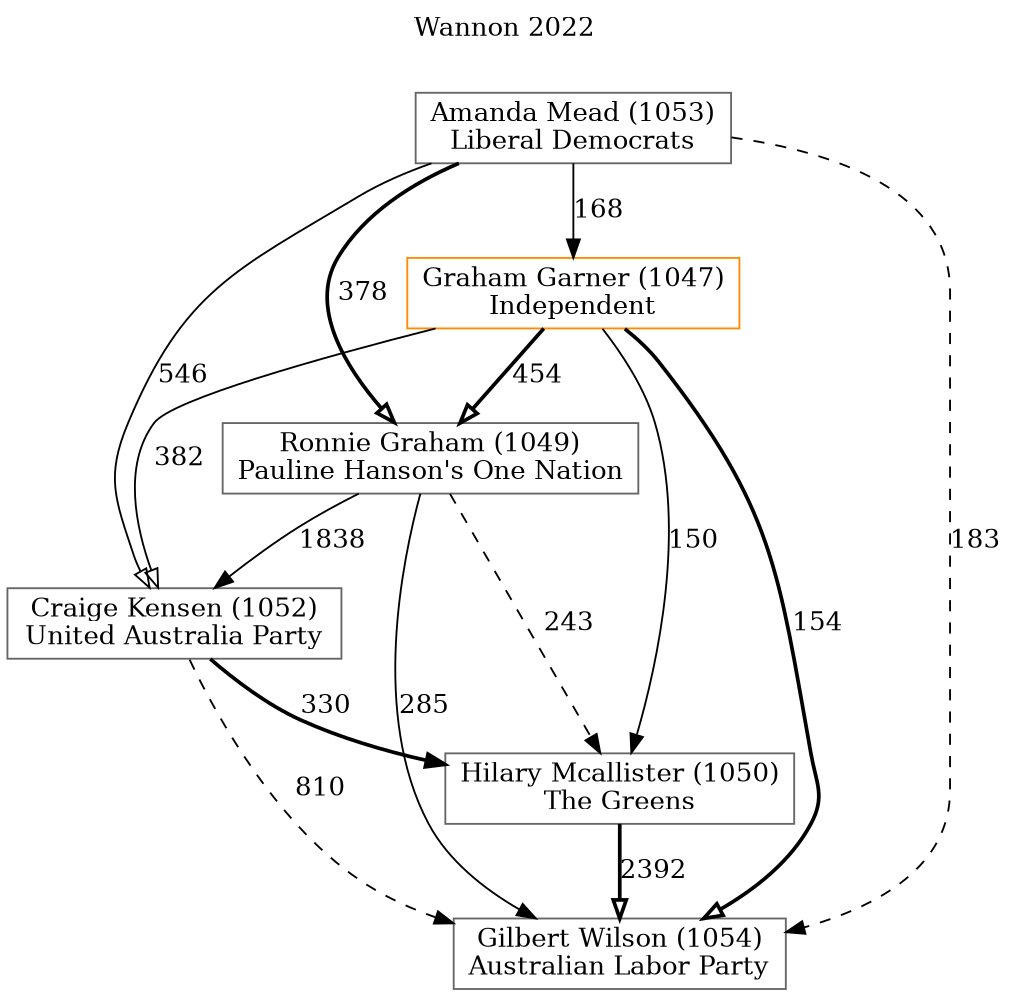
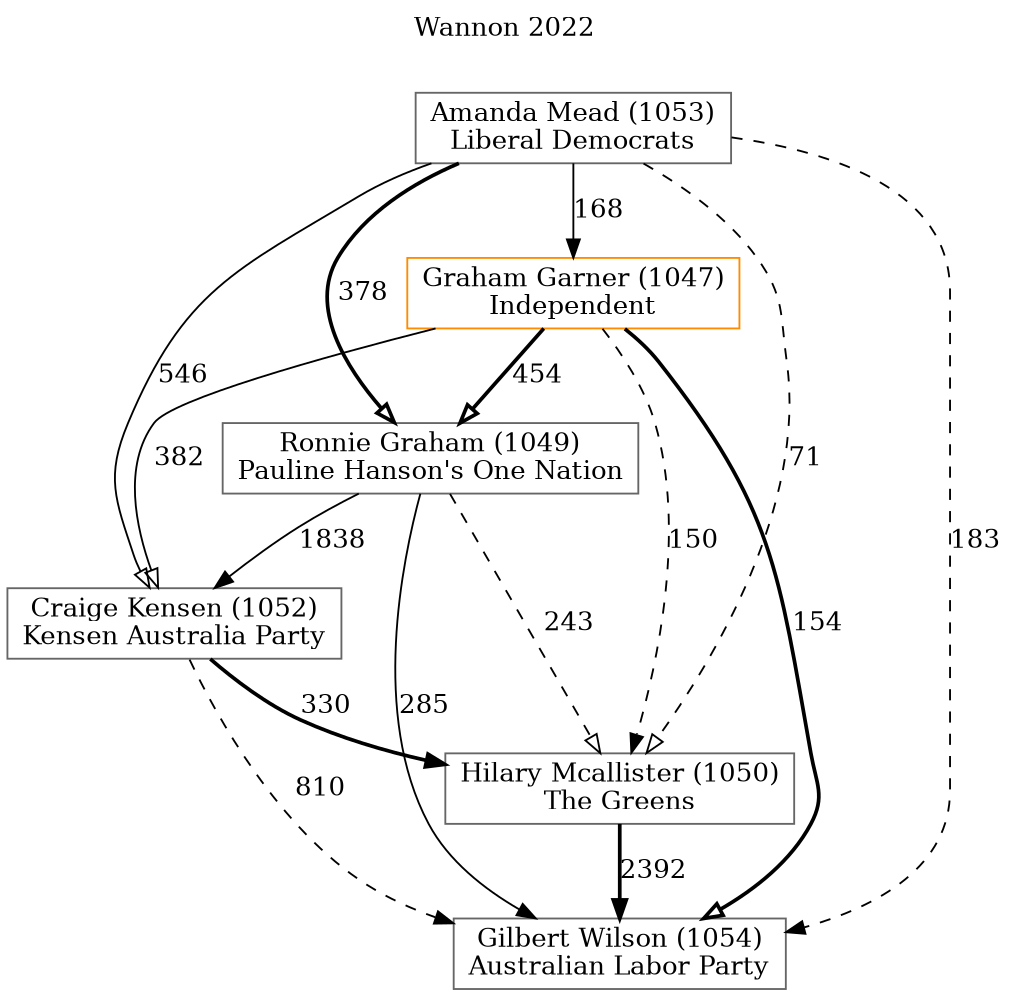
none -> (787, 436)
(668, 525) -> (668, 525)
(520, 615) -> (520, 615)
(174, 623) -> (174, 623)
(620, 862) -> (620, 862)
